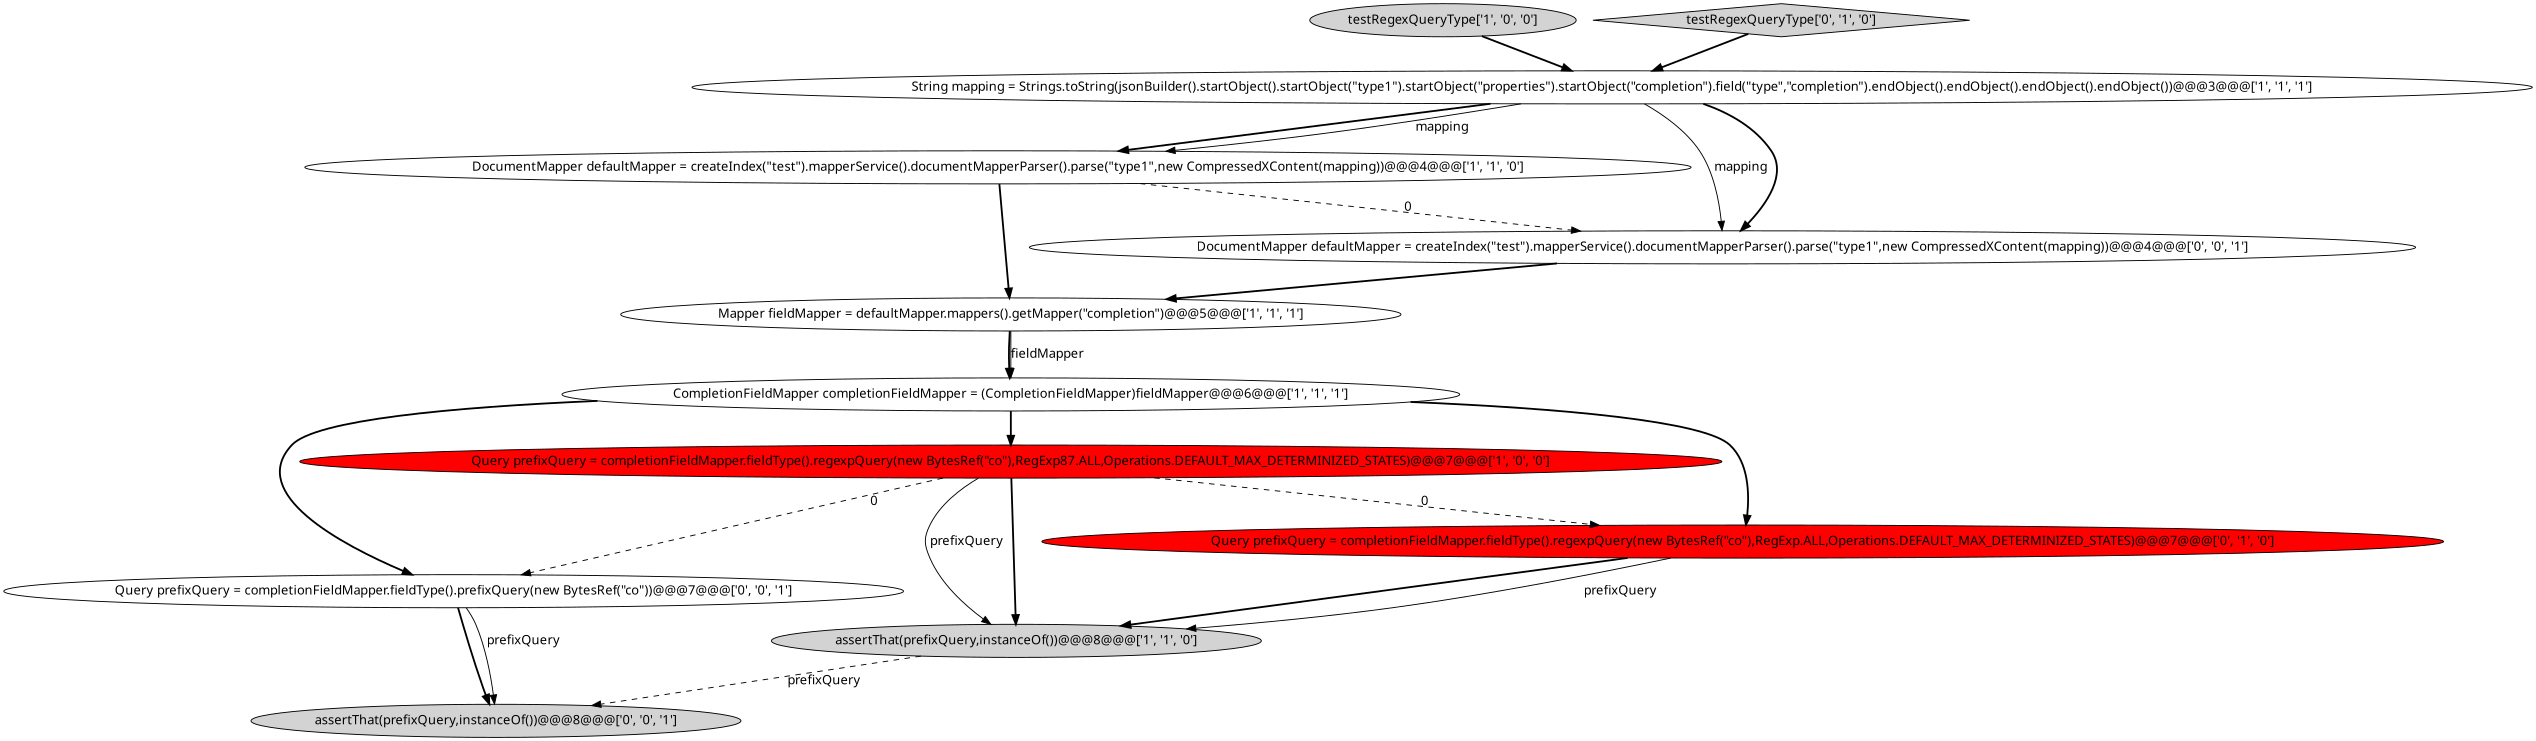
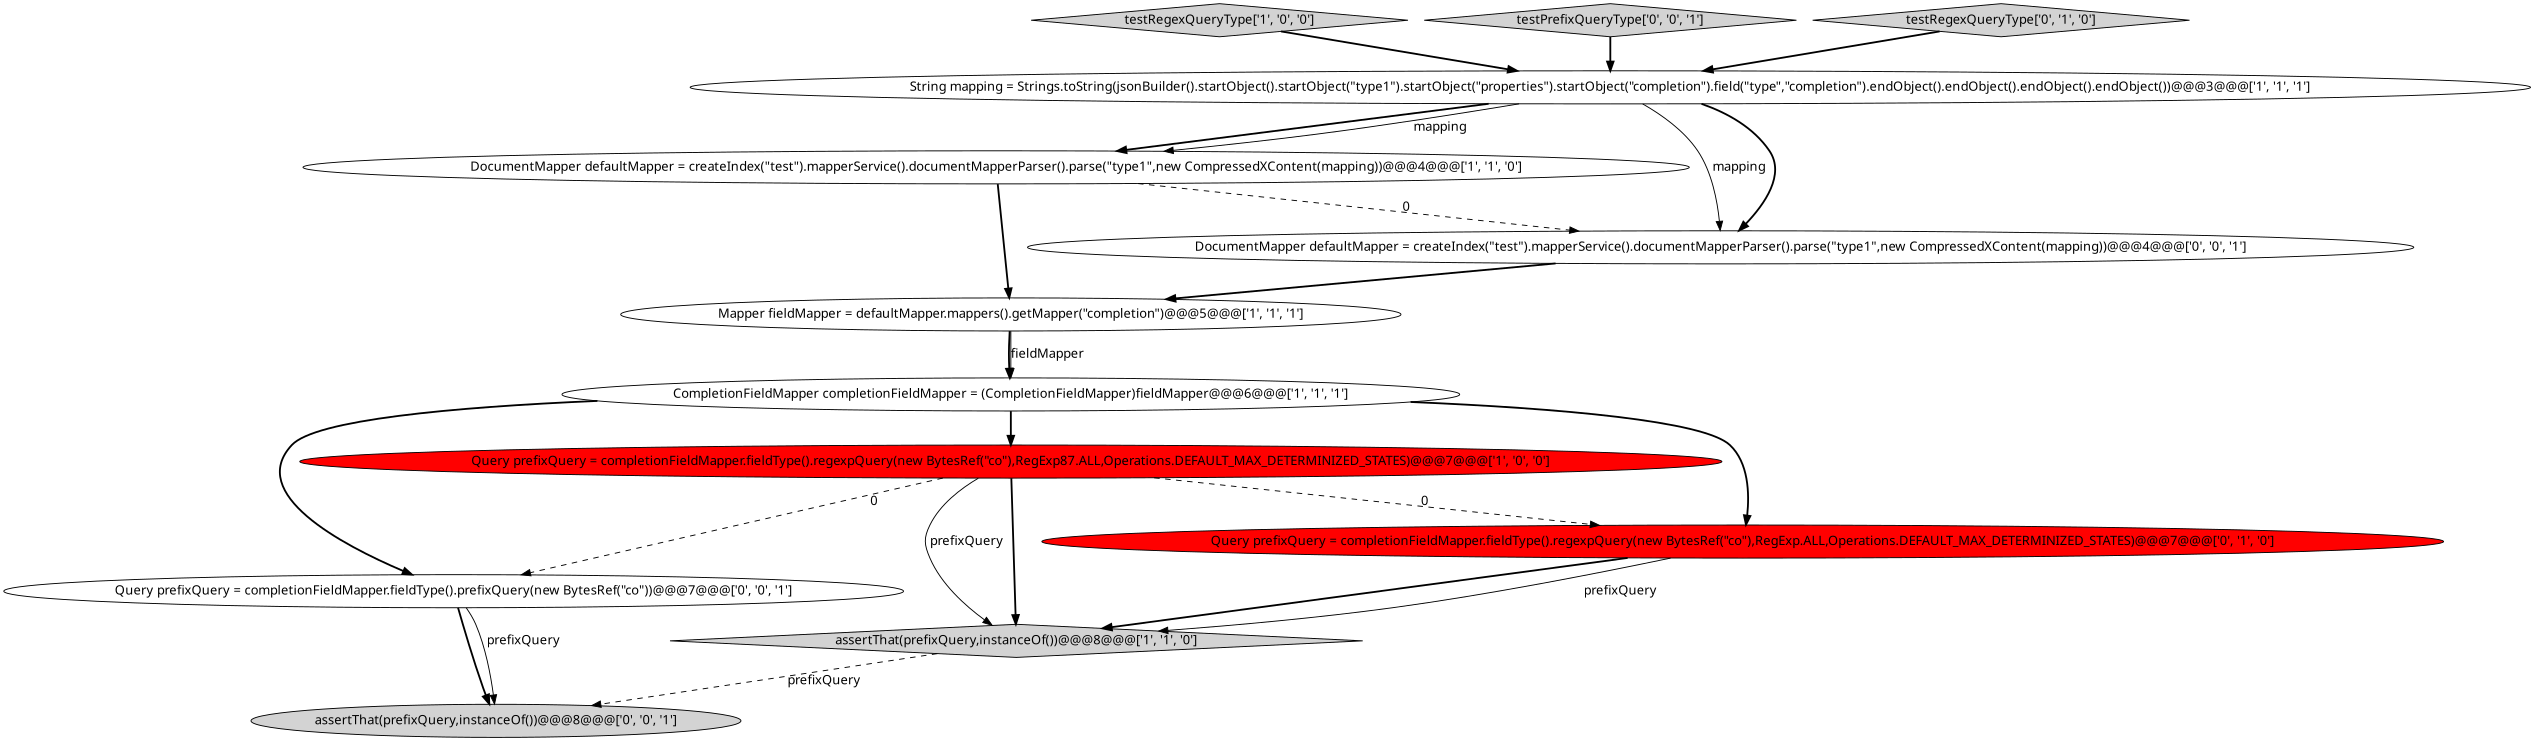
(1443, 20) -> (1220, 20)
none -> (1610, 20)
(1016, 641) -> (1016, 641)
